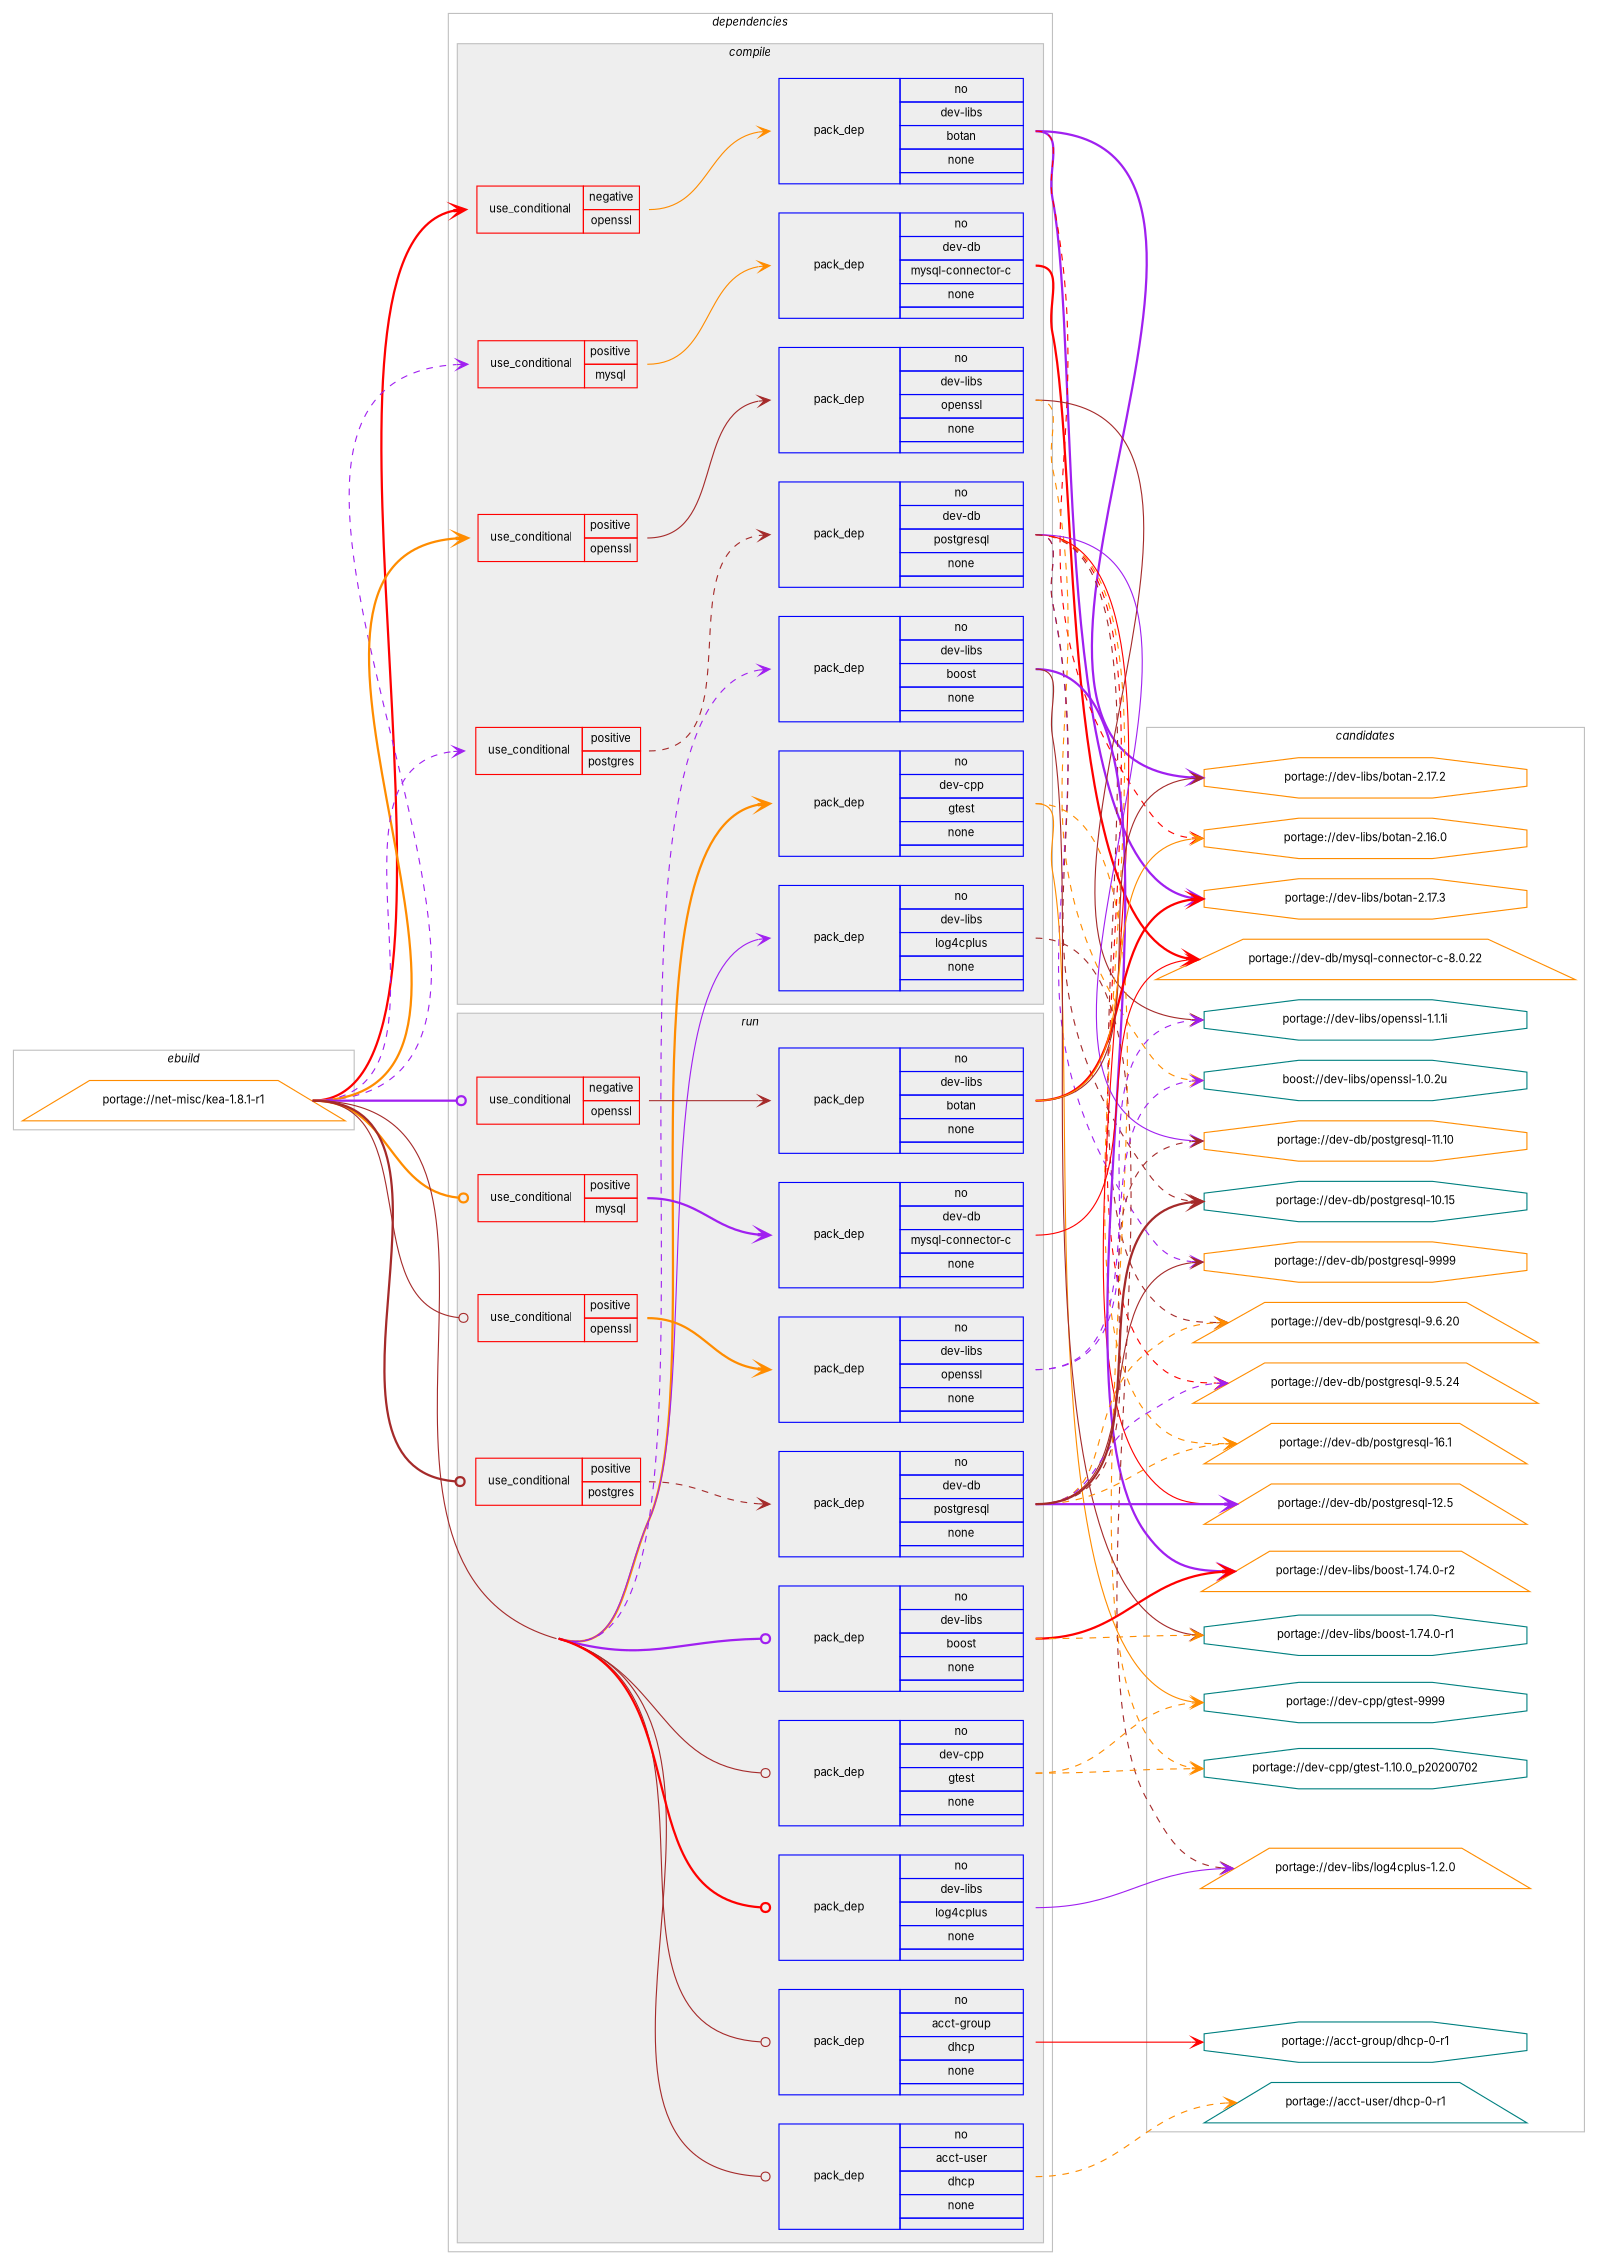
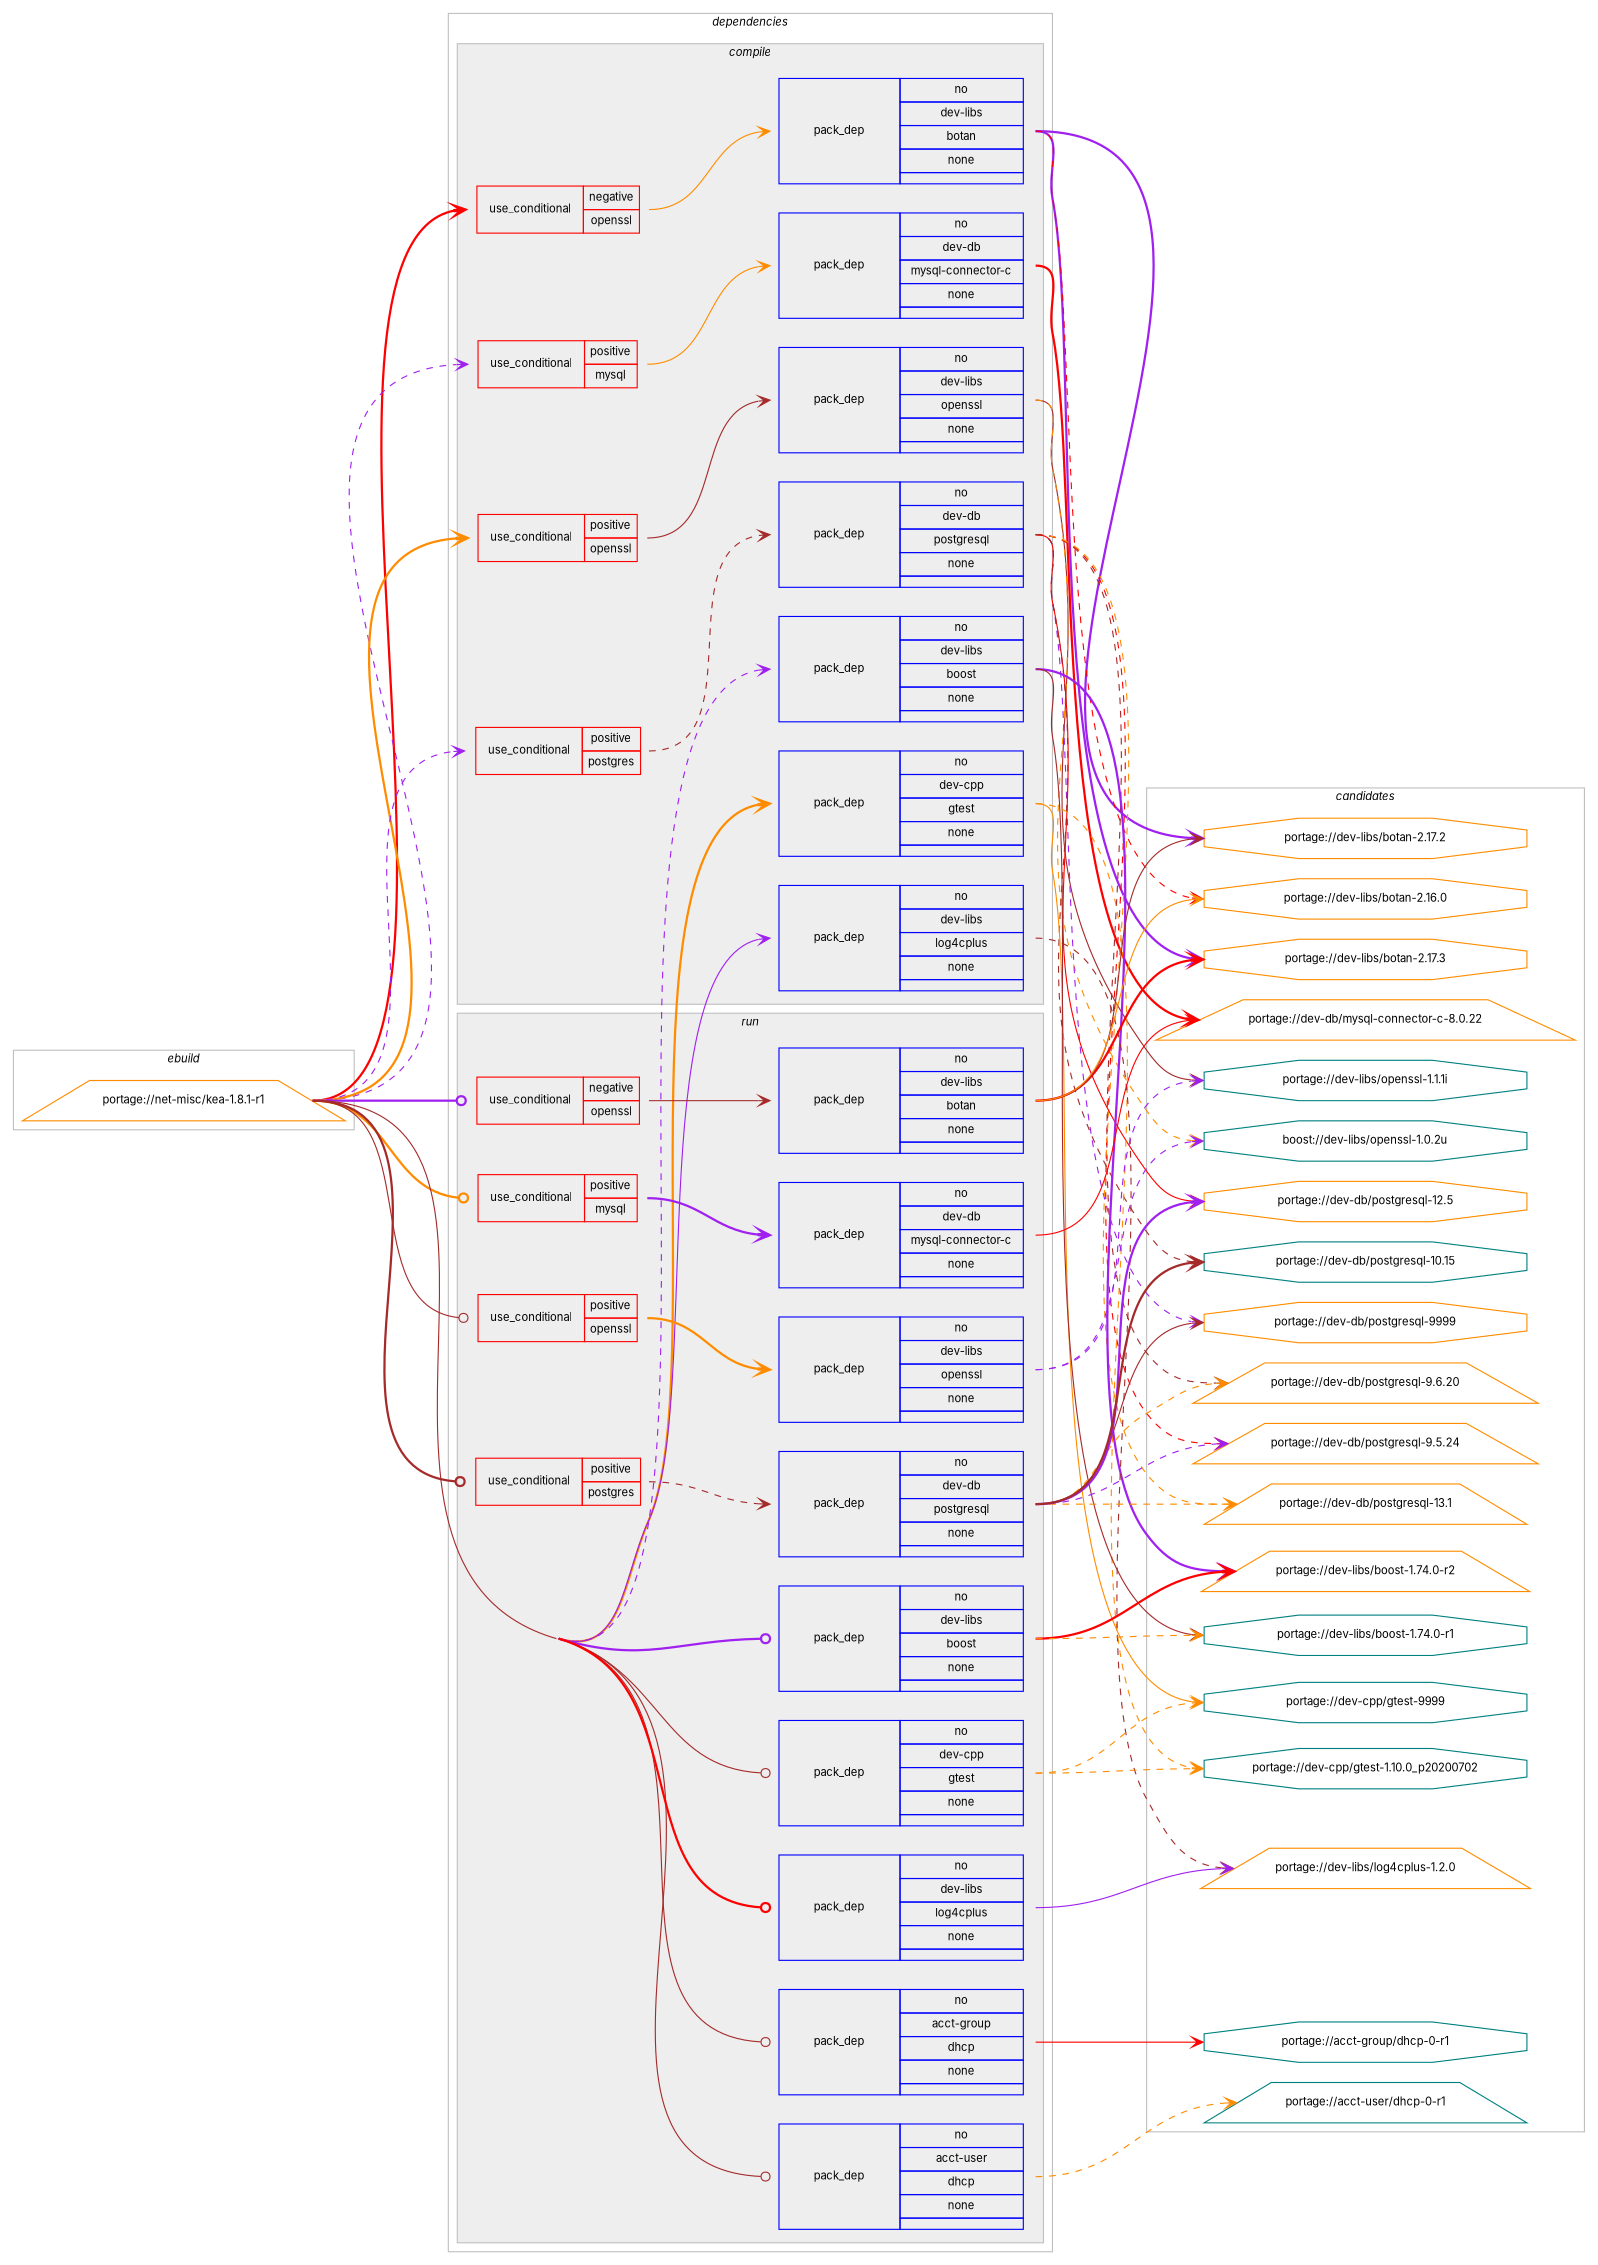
(1366, 1141) -> none
(1366, 1444) -> (1366, 1504)
(1366, 1504) -> (1366, 1202)
